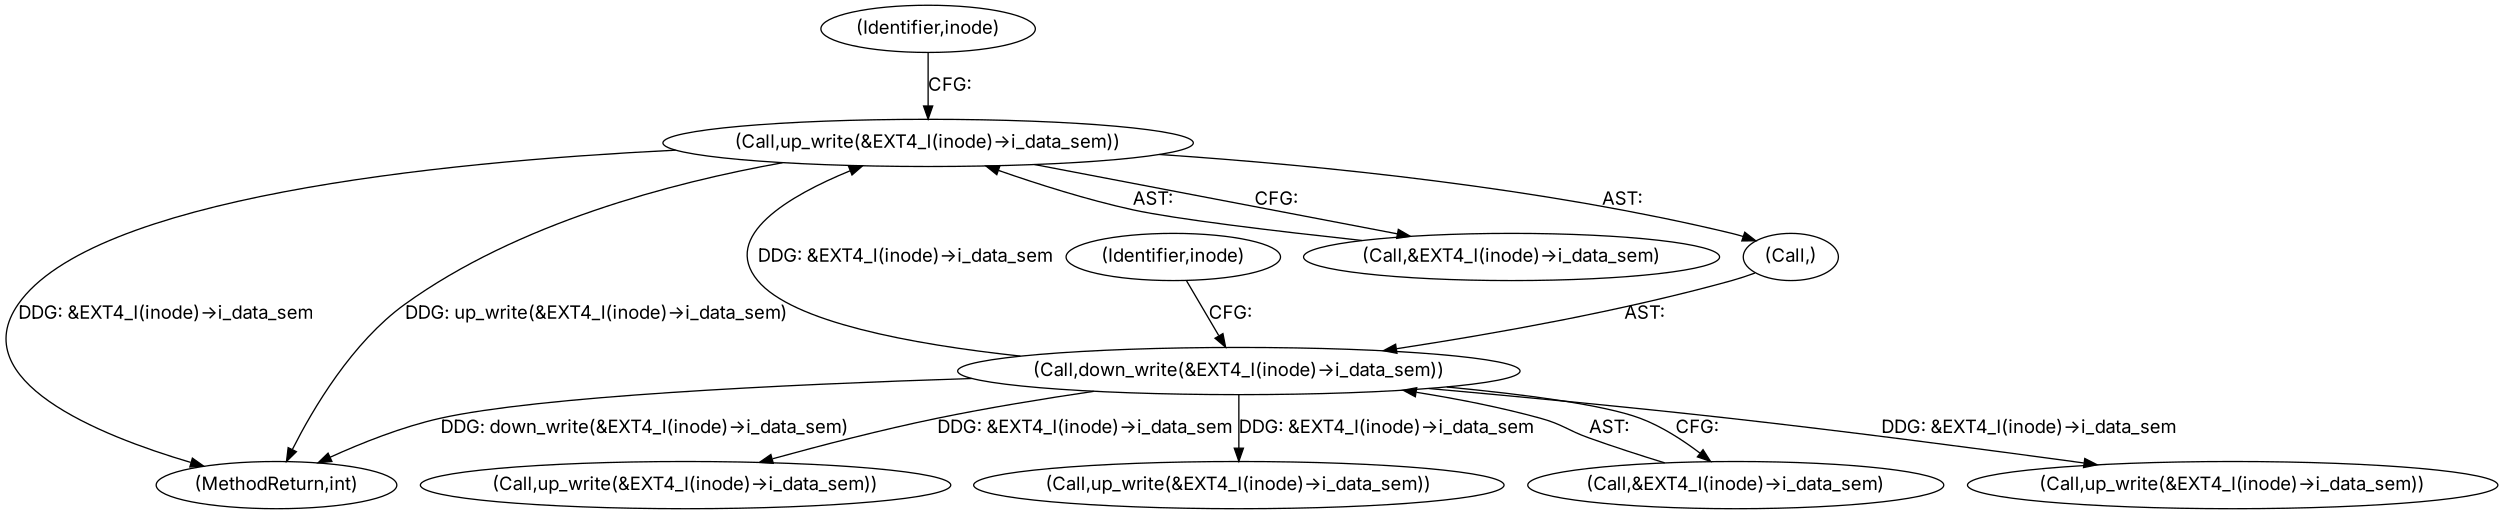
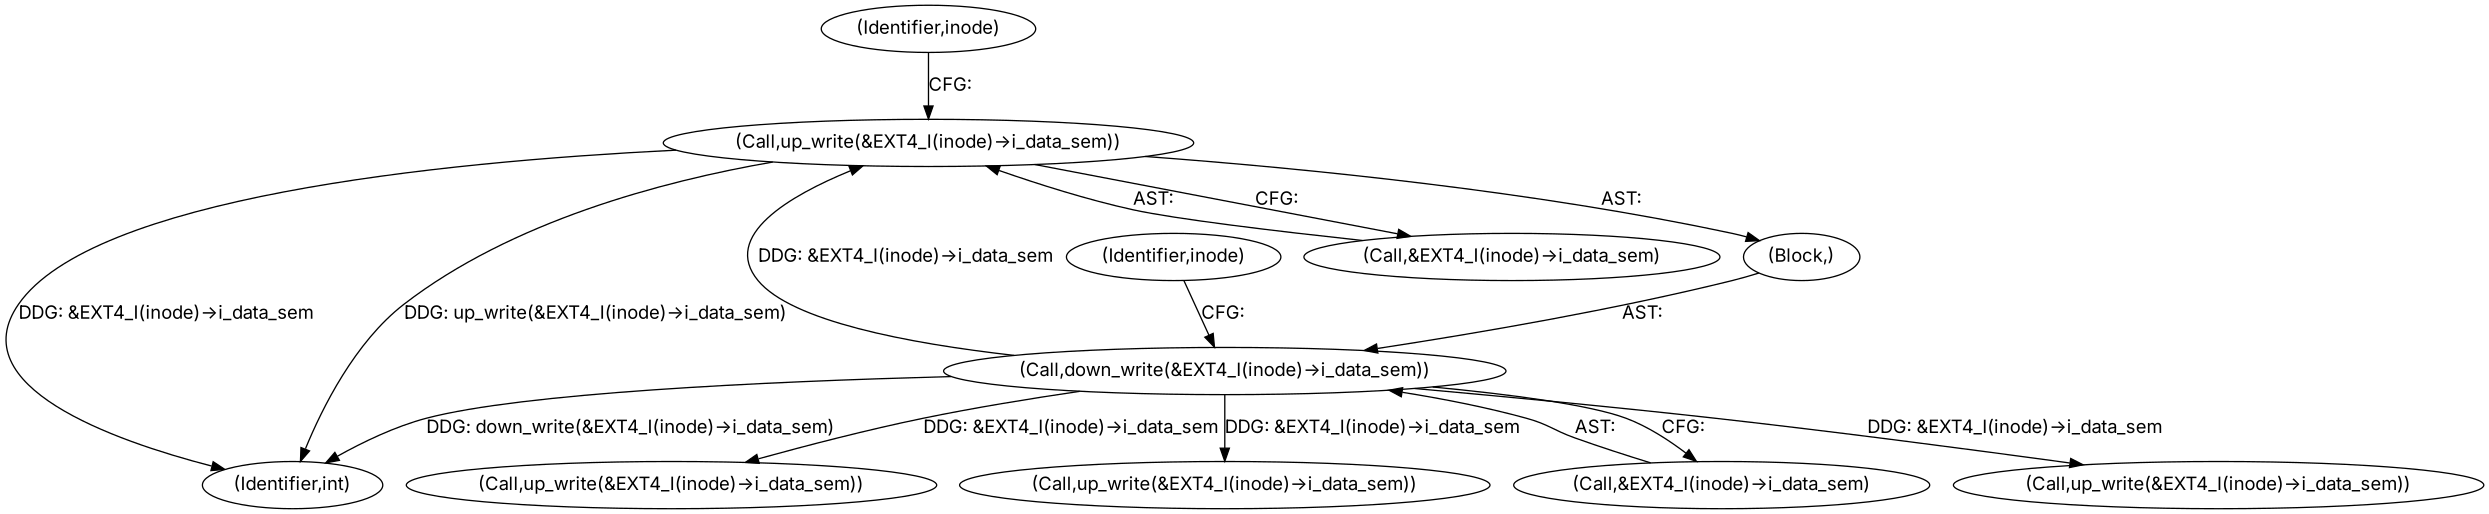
(1791, 257) -> (1802, 257)
(277, 485) -> (293, 485)
